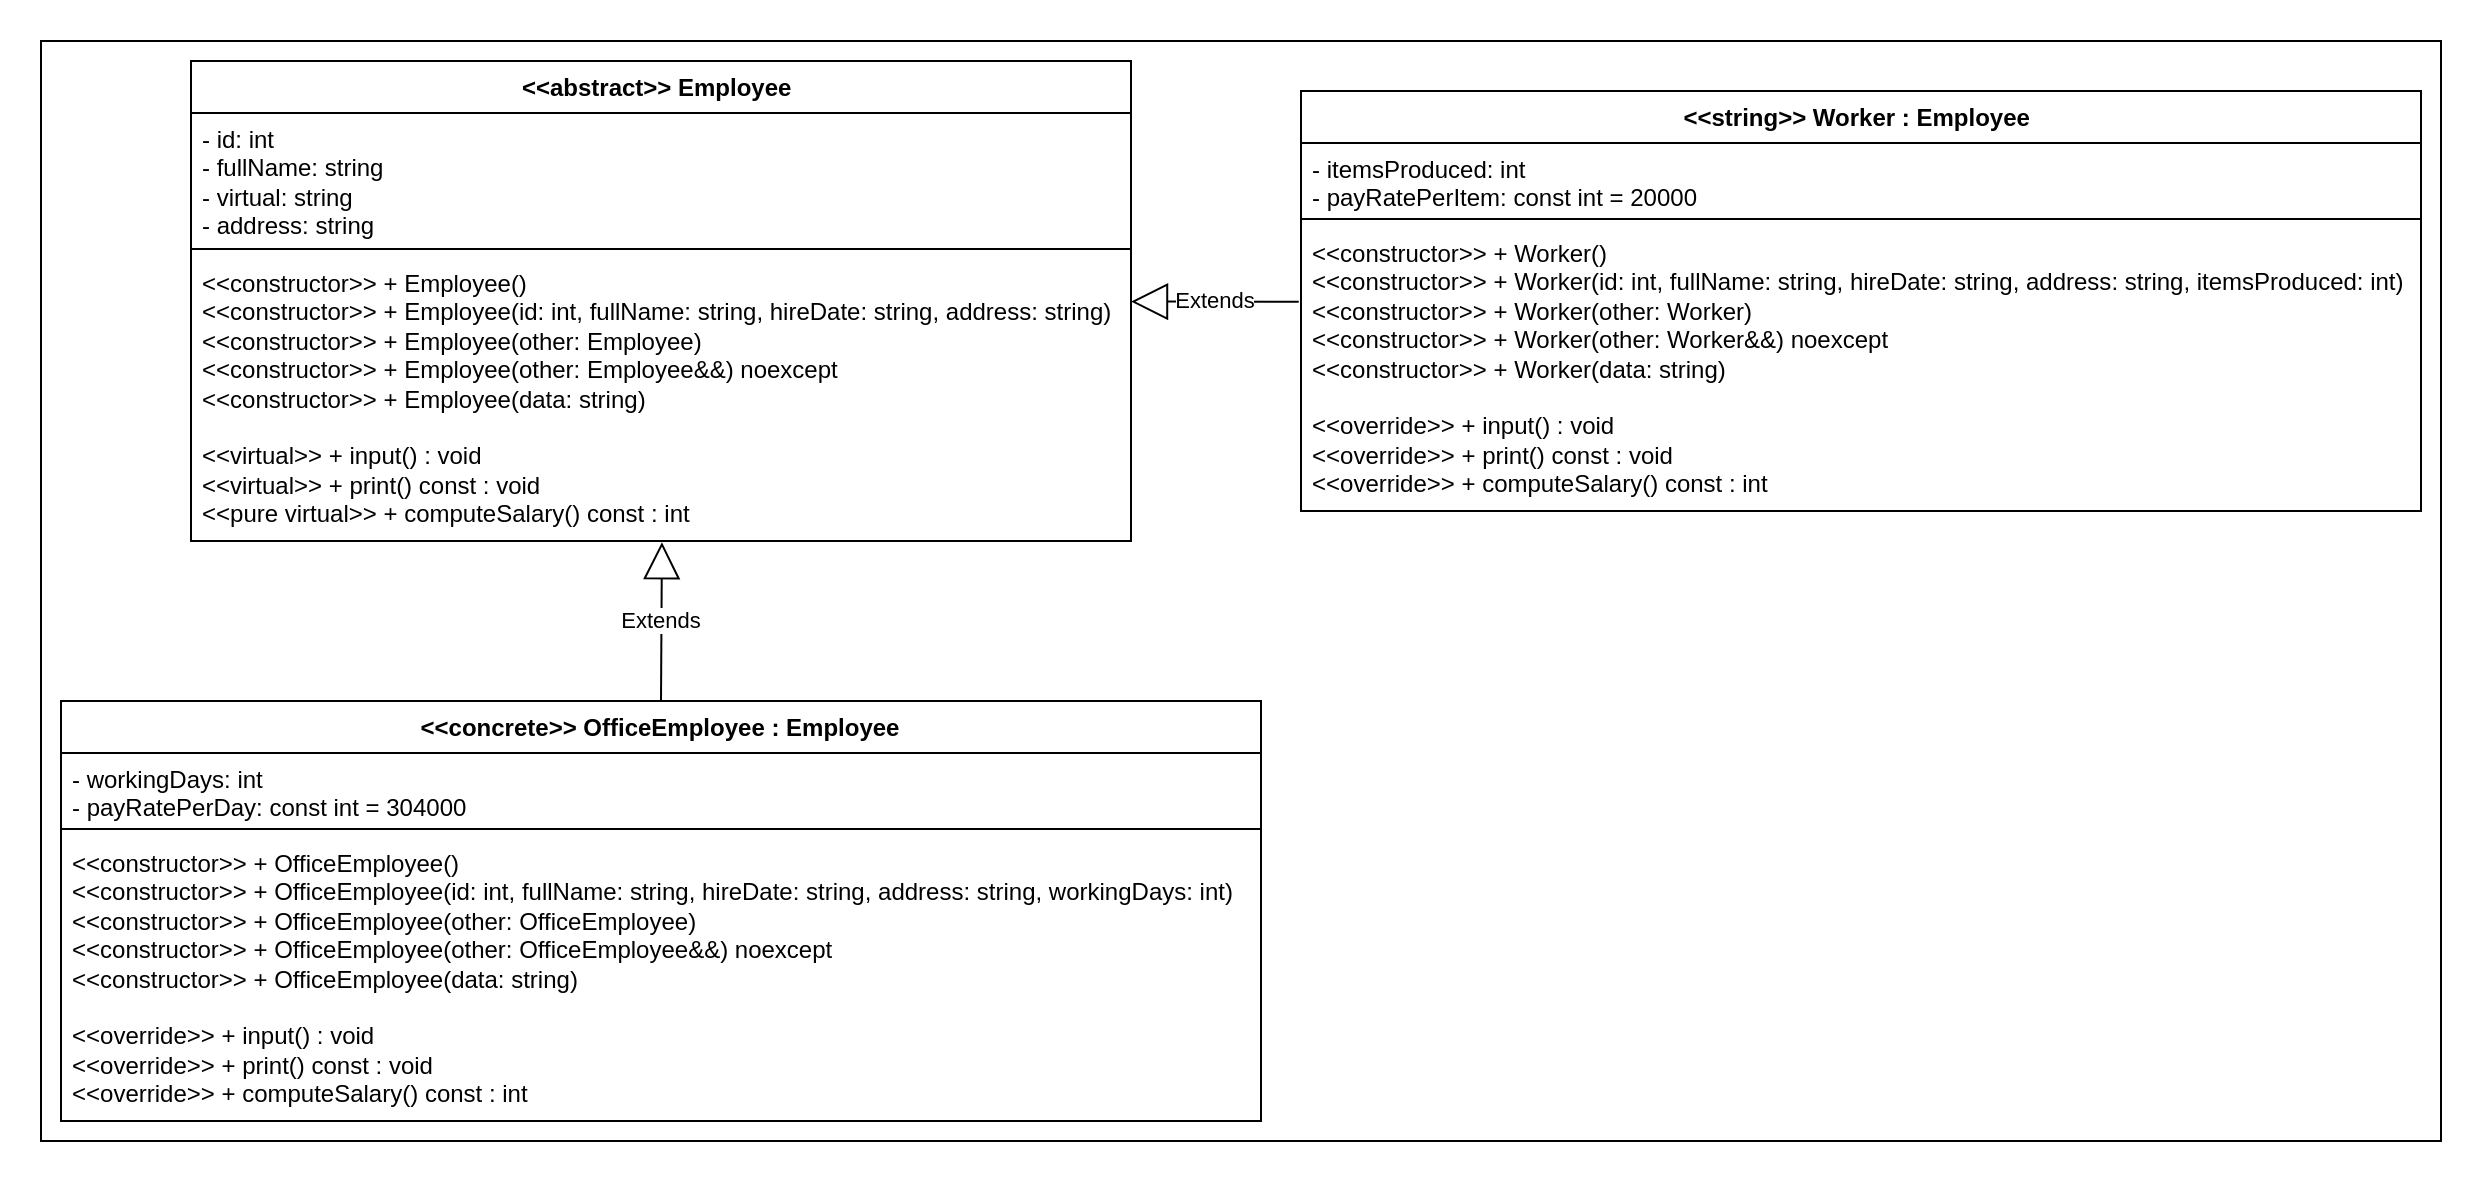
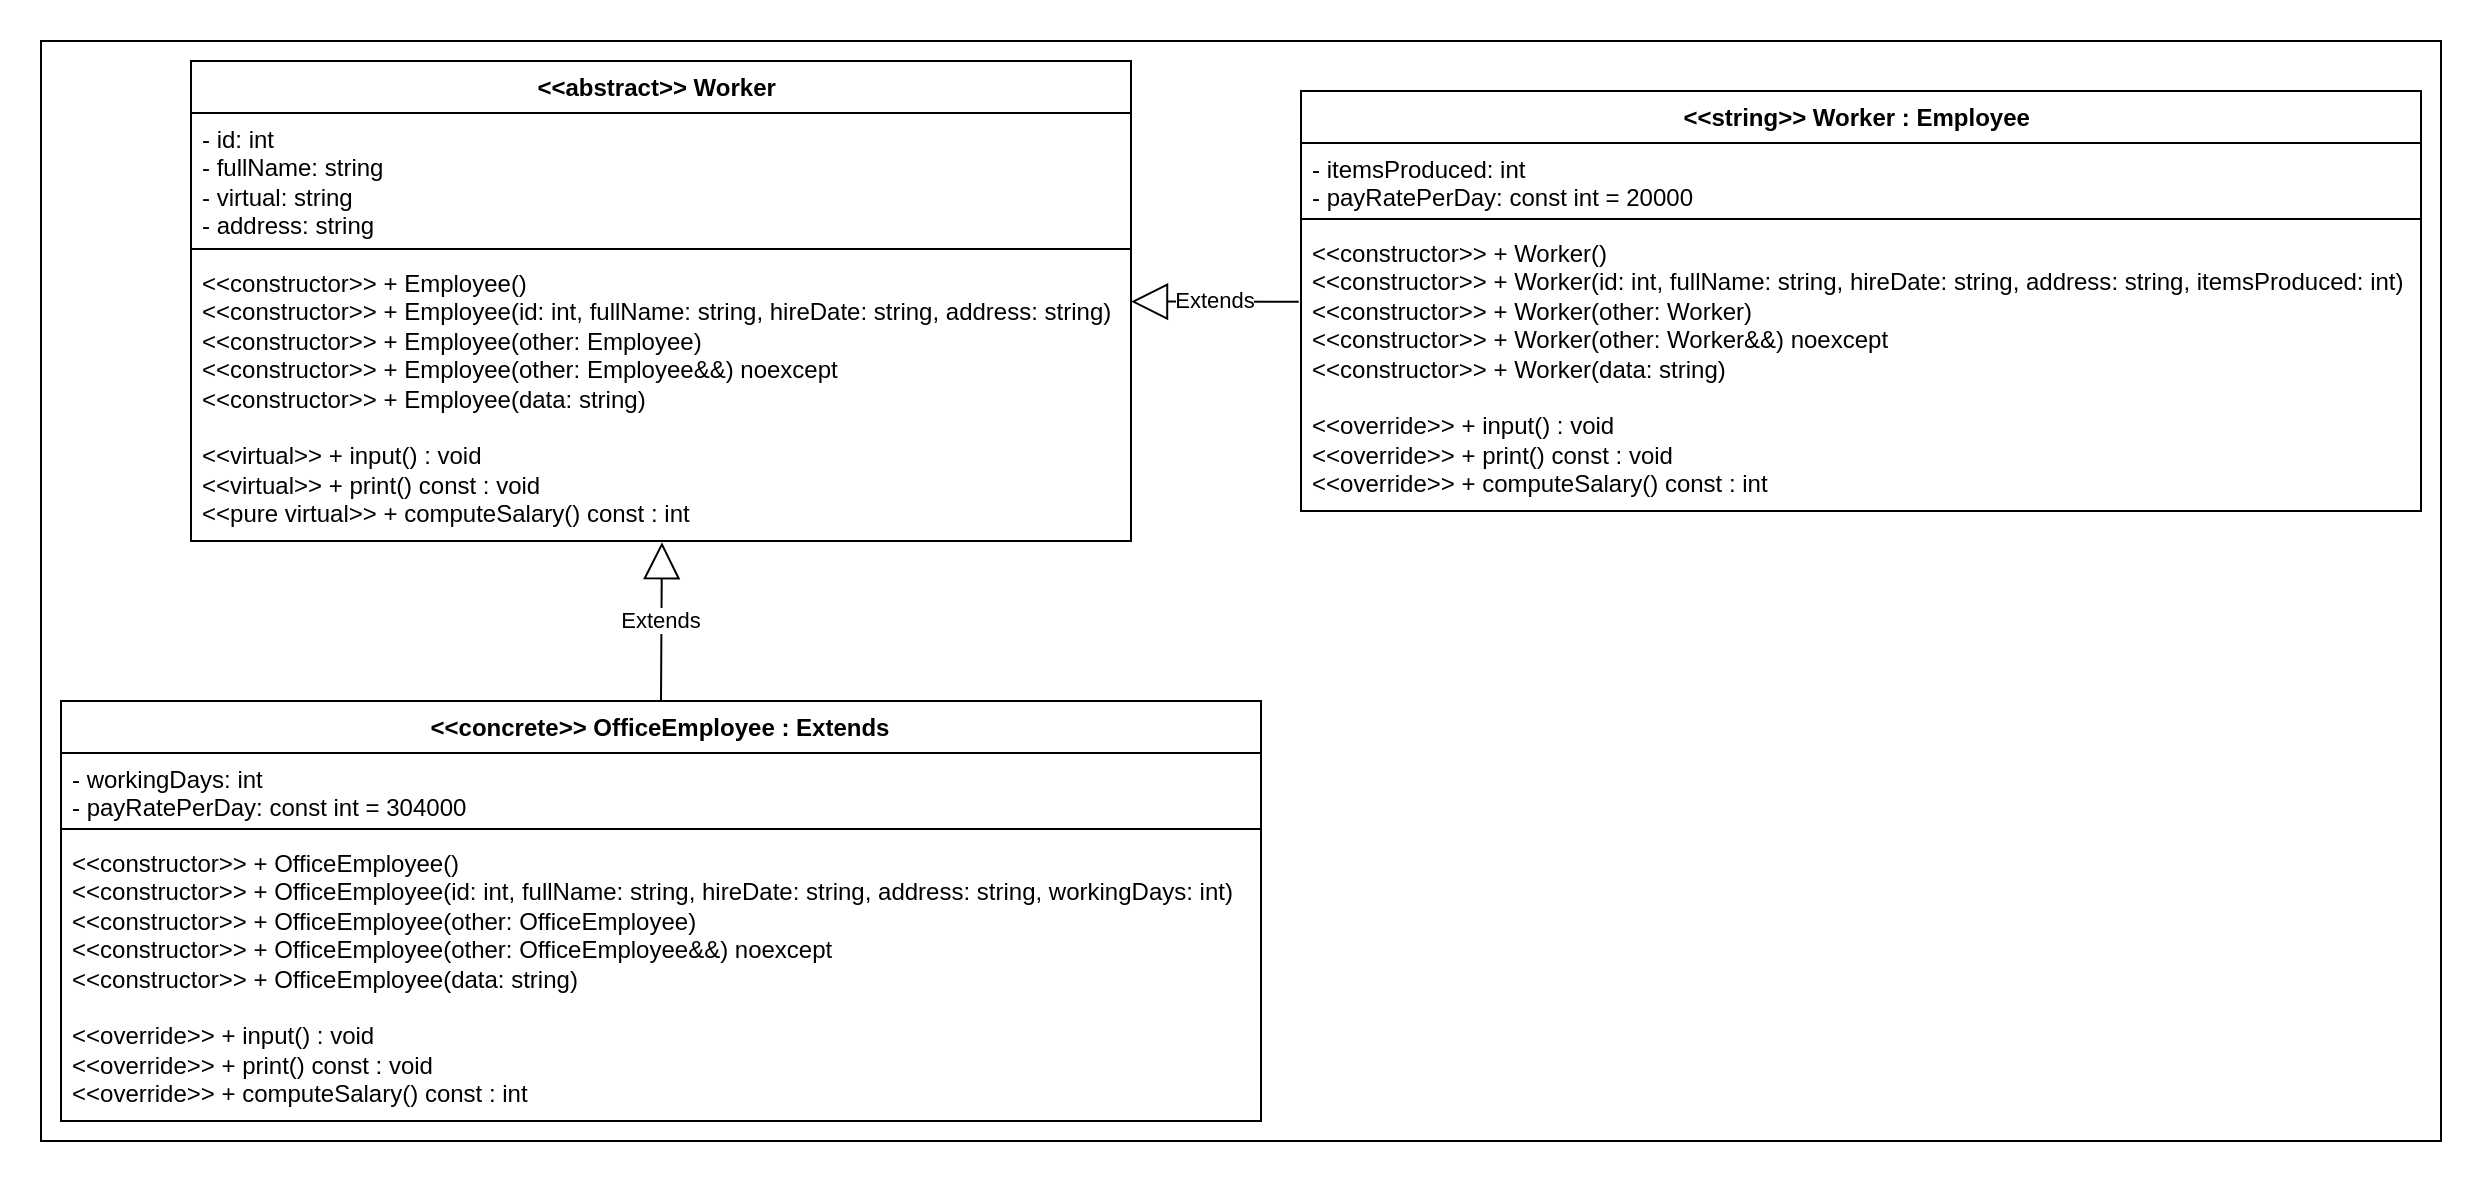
(661, 89) -> (661, 89)
(1526, 186) -> (1520, 186)
(661, 729) -> (661, 729)
